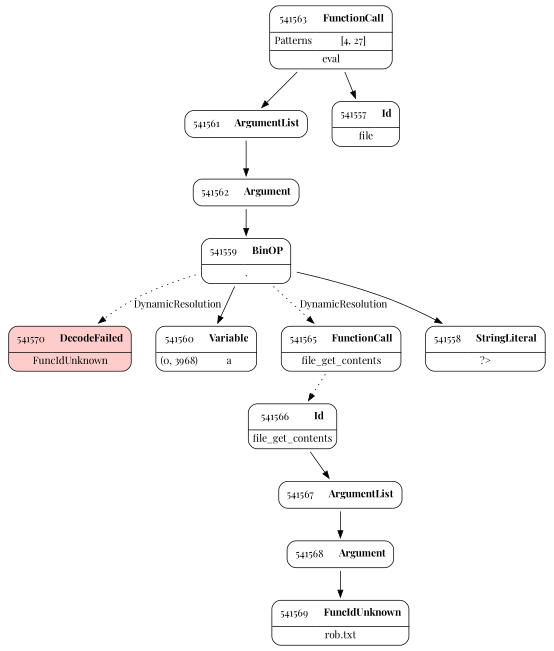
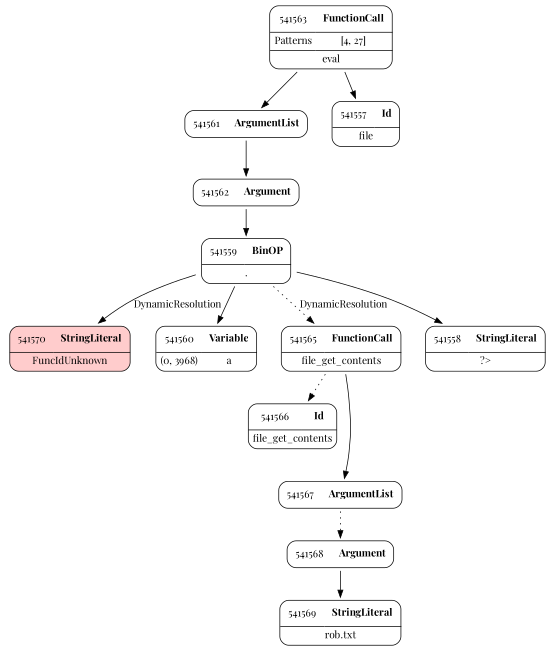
(148, 293) -> (148, 293)
(92, 339) -> (91, 339)
(318, 462) -> (350, 423)
(340, 521) -> (340, 521)
(363, 613) -> (363, 613)
